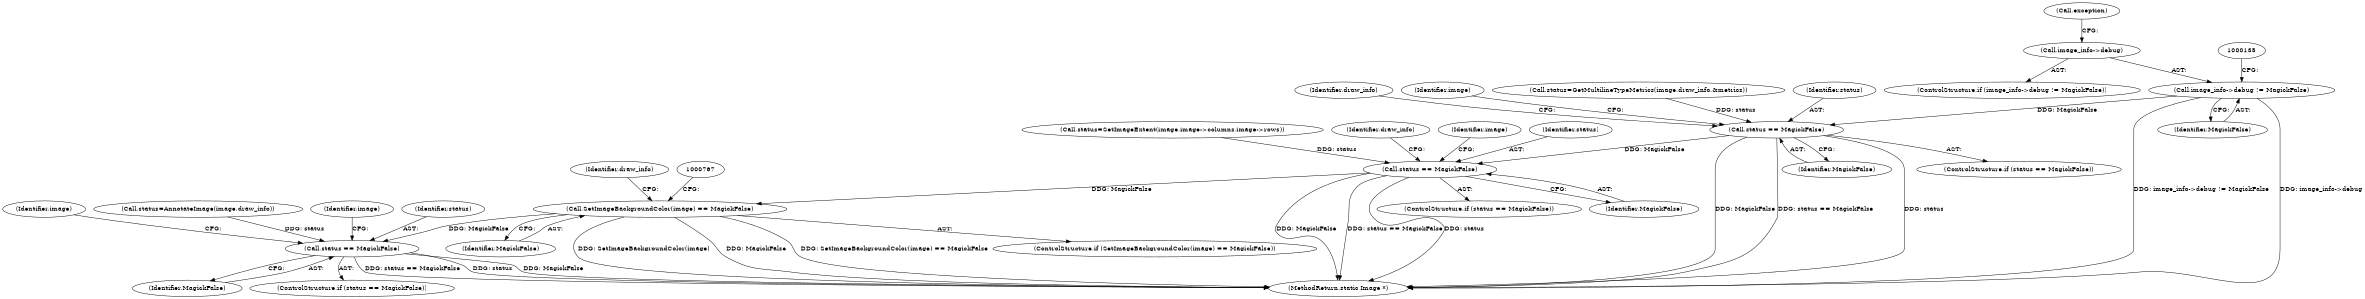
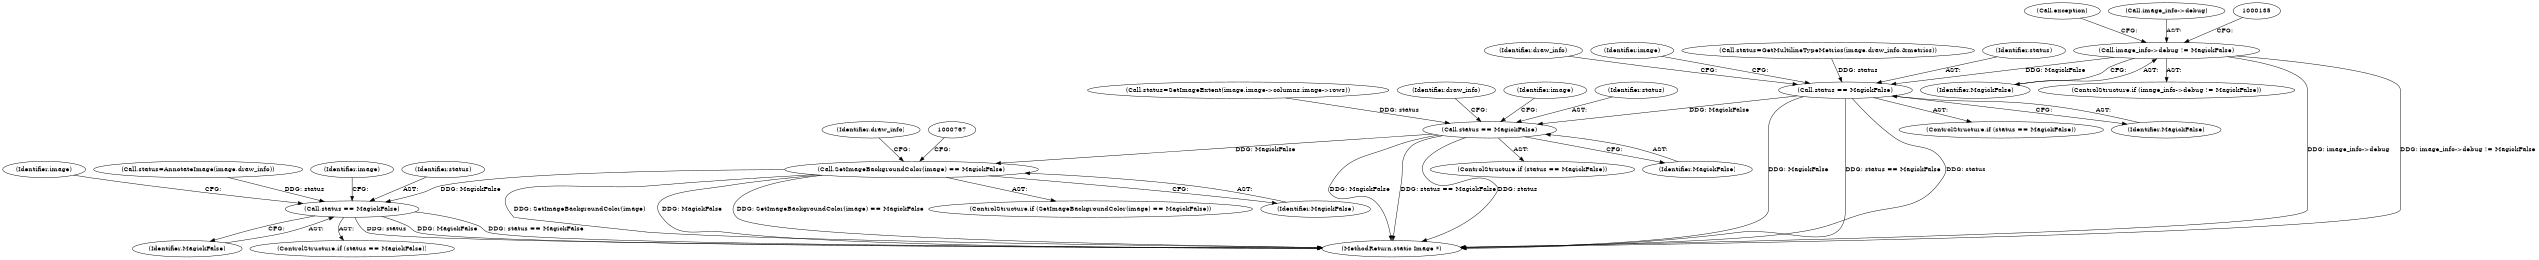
(2082, 28) -> (2111, 30)
(2049, 69) -> (2167, 68)
